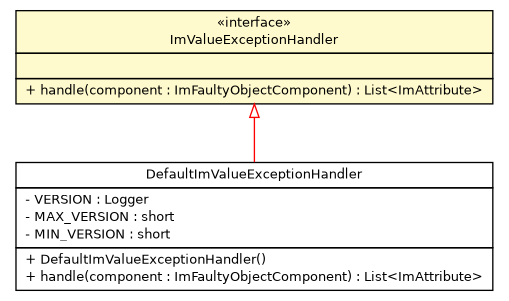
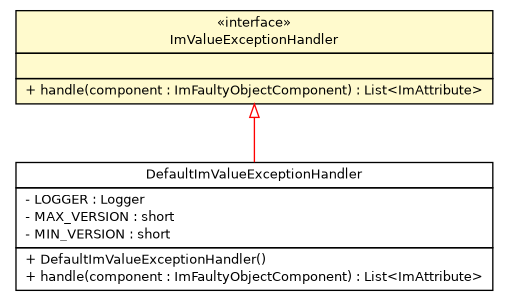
(87, 200) -> (85, 200)
